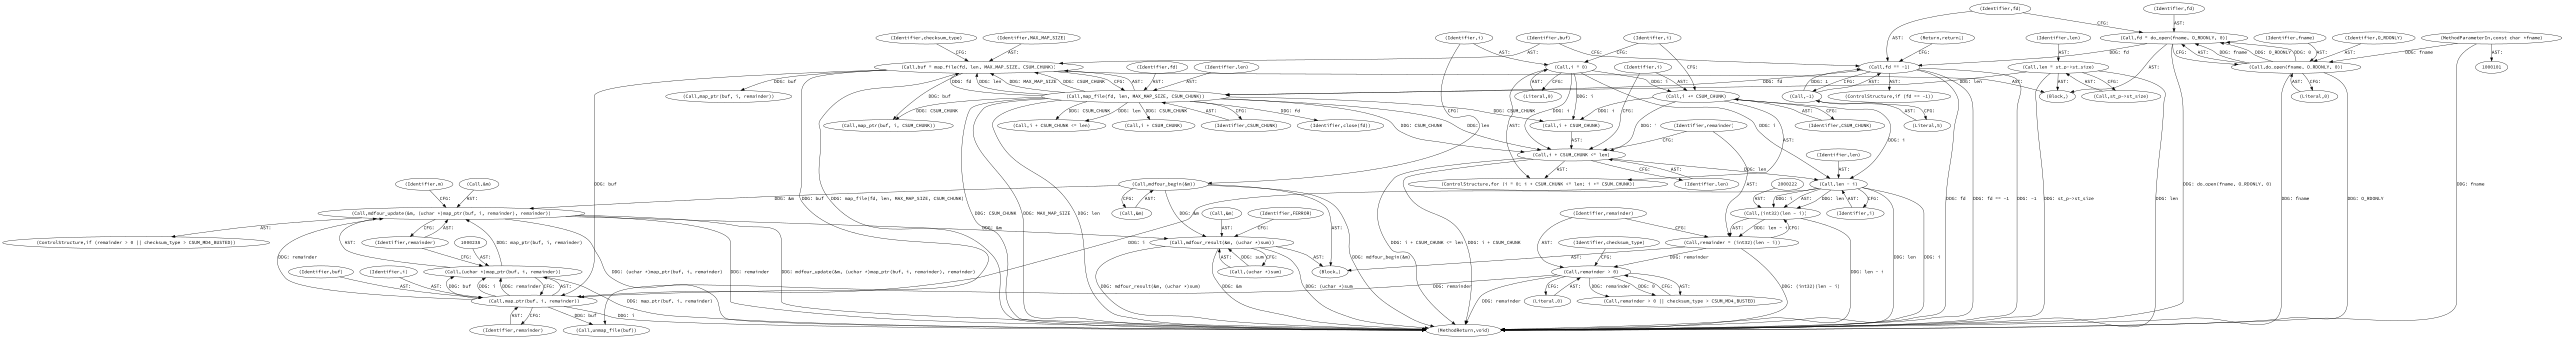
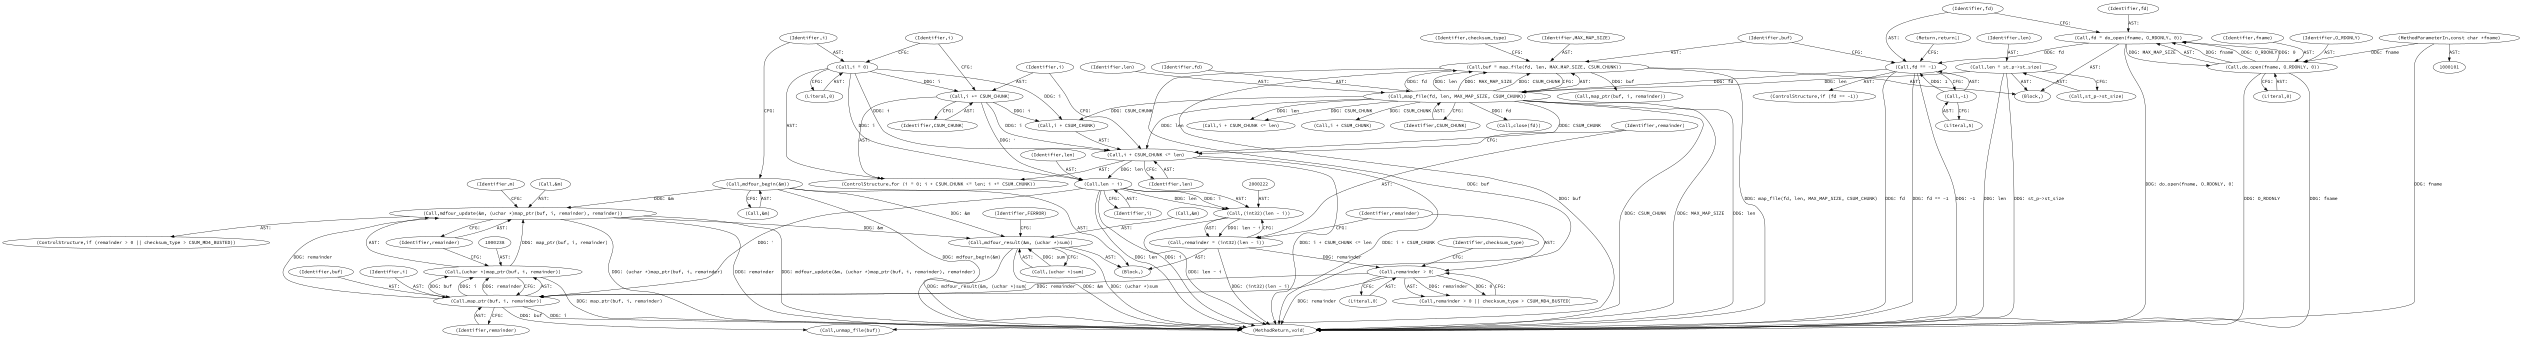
(2183, 53) -> (2152, 53)
(888, 126) -> none
(1340, 126) -> (1519, 126)
